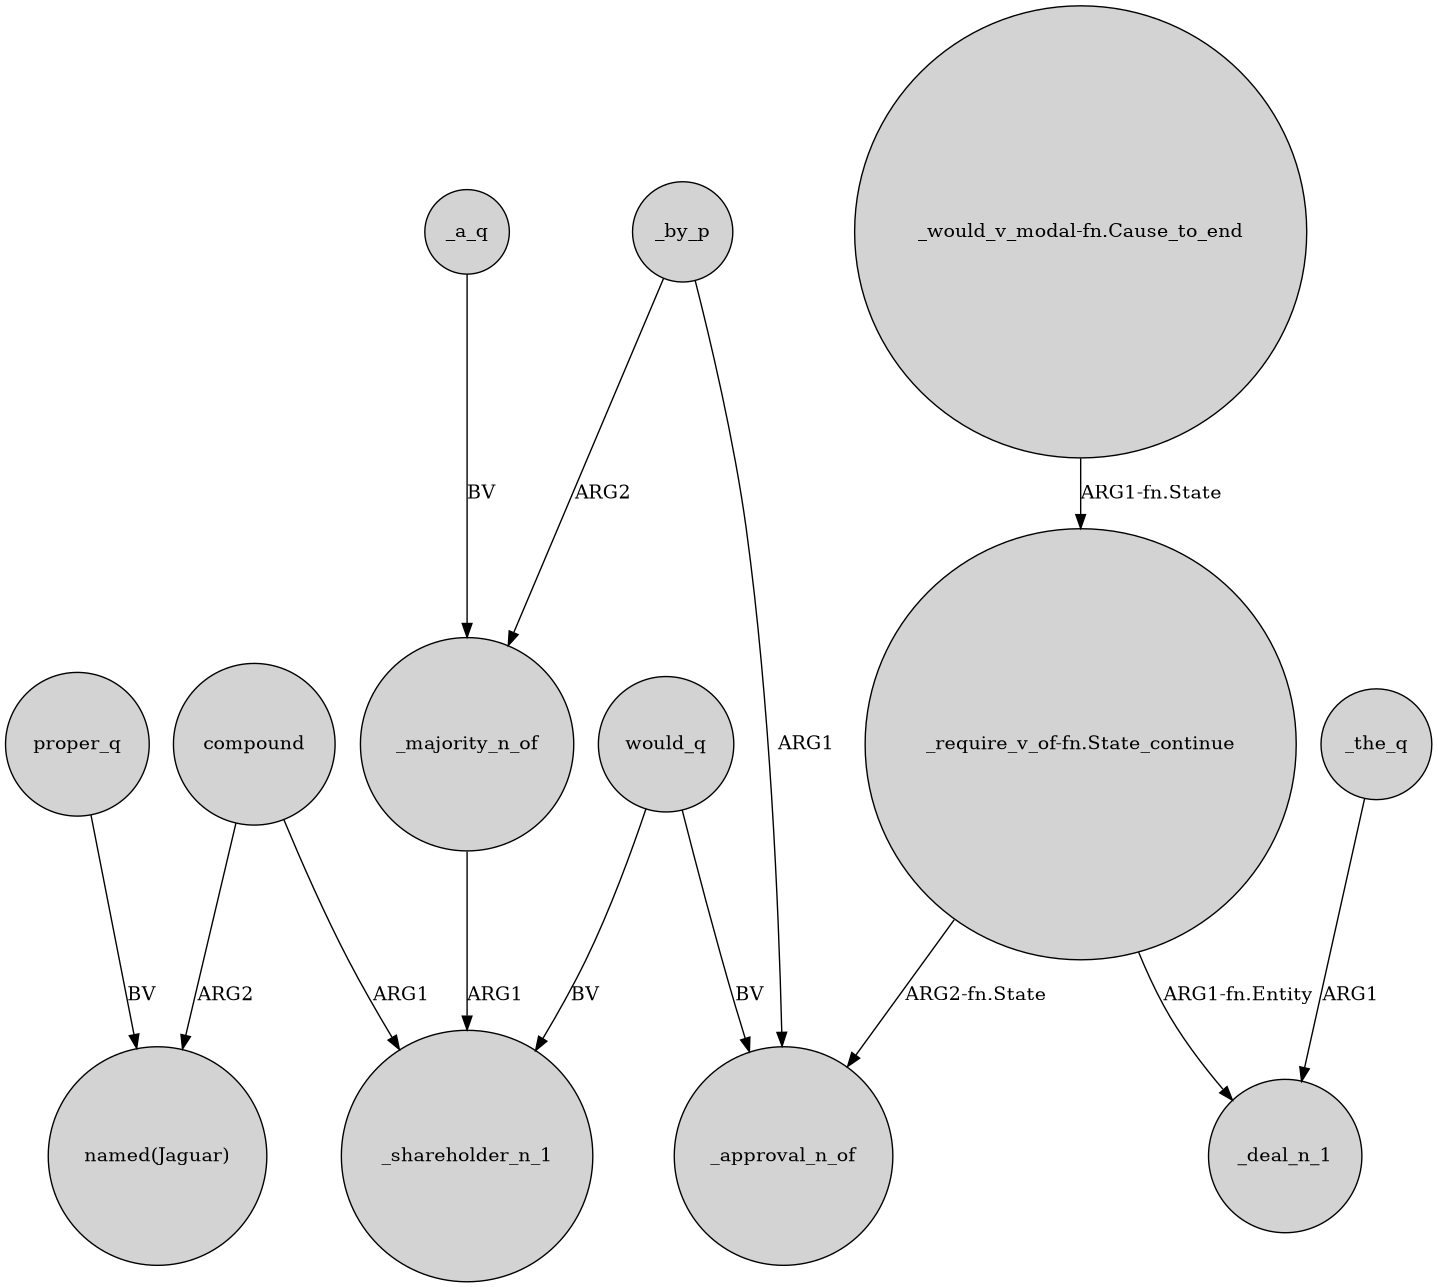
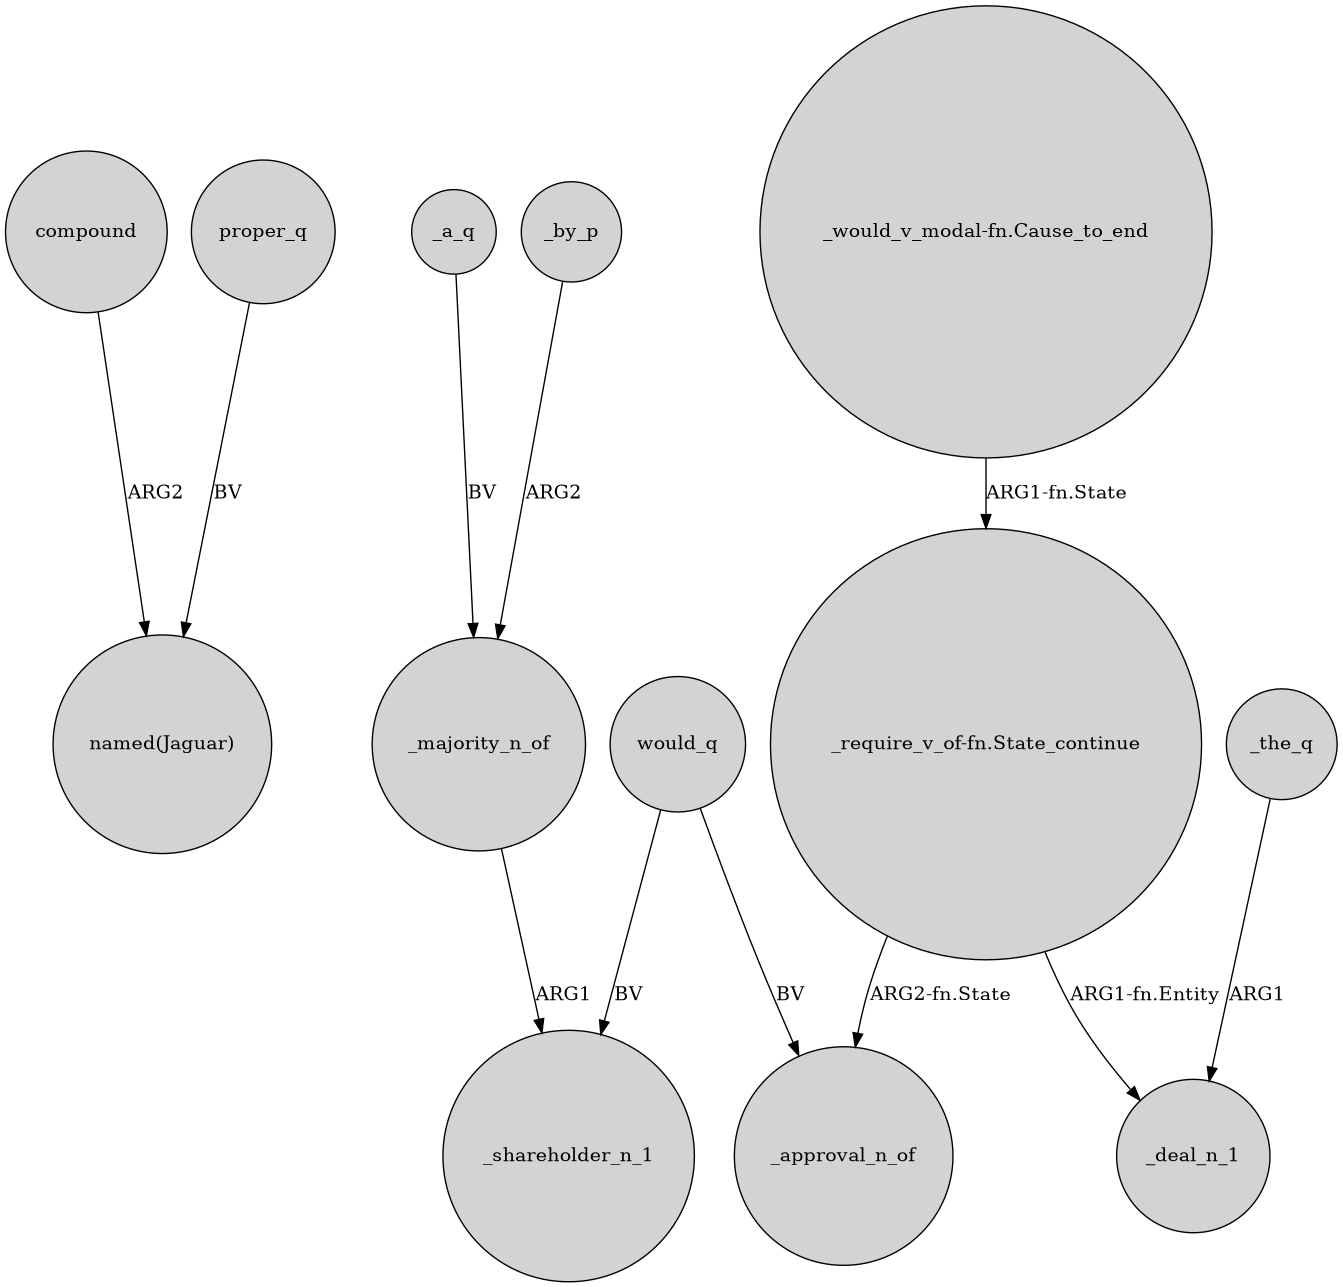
(760, 654) -> none
(334, 931) -> none
